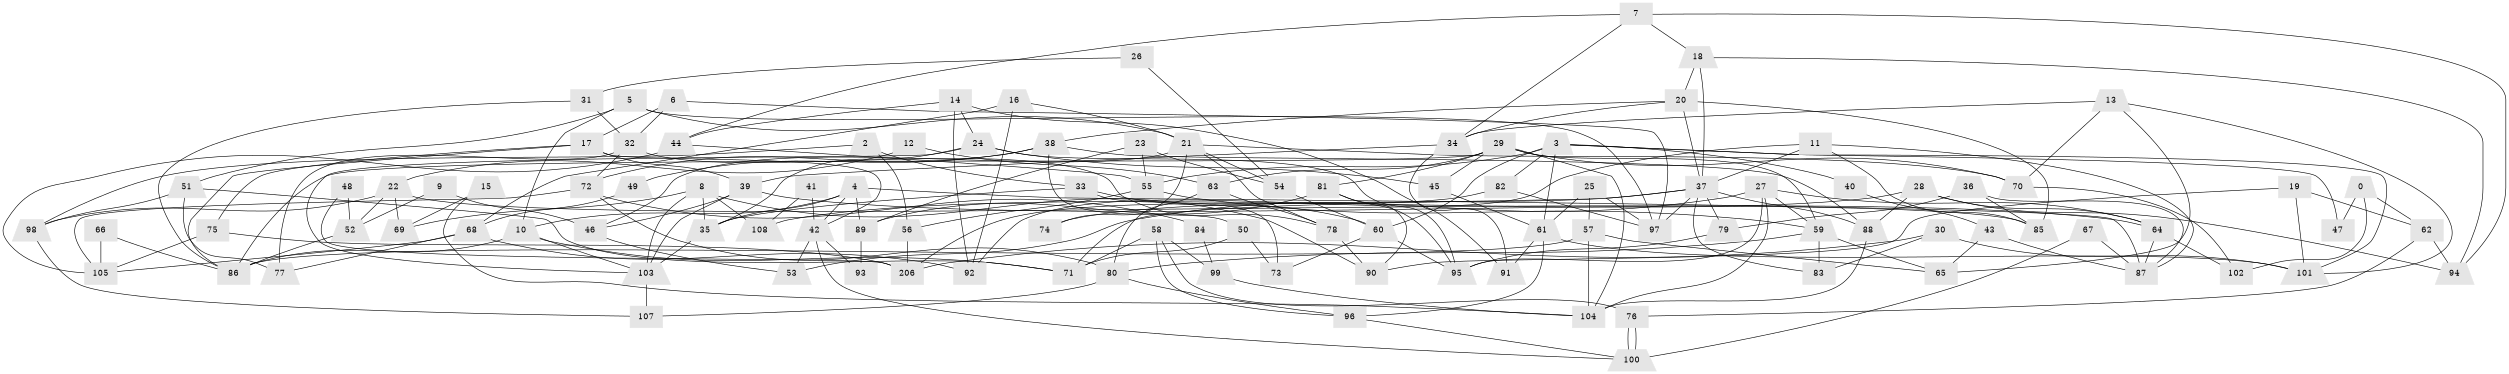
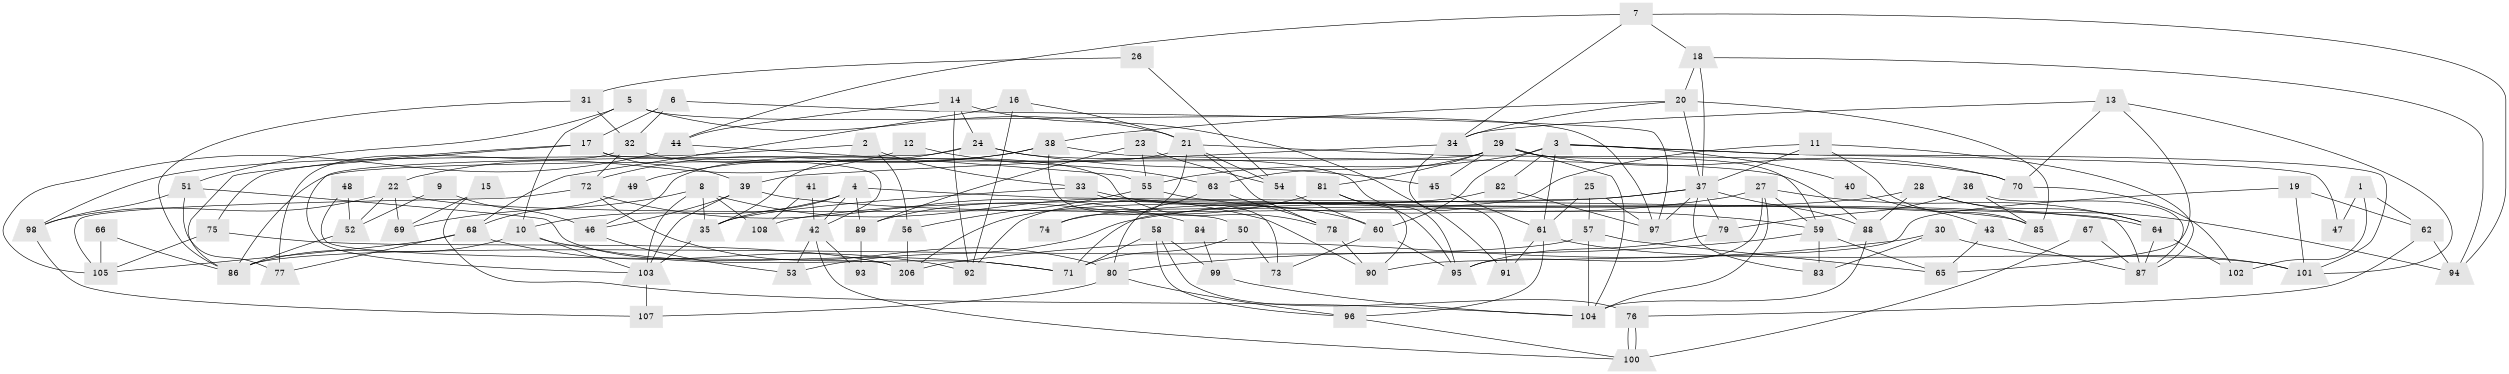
(2361, 187) -> (2361, 187)
